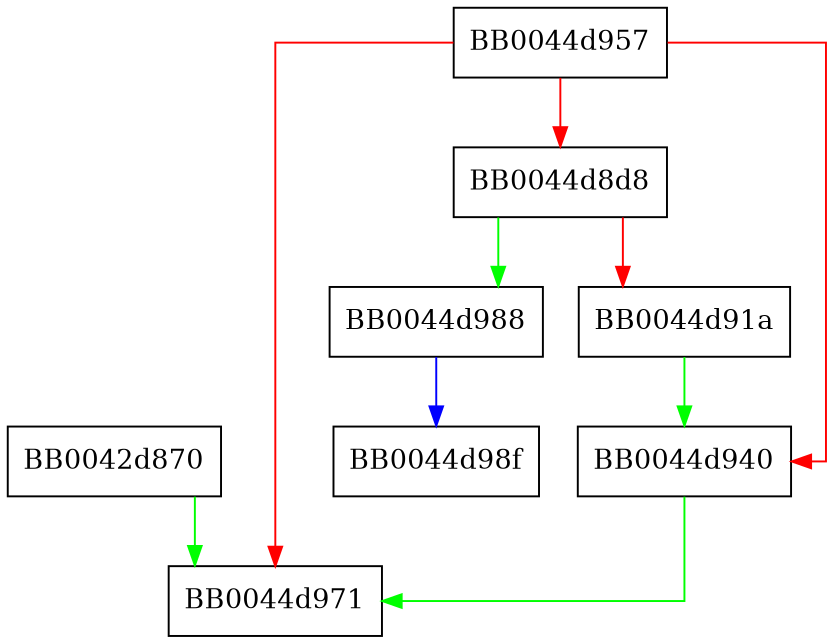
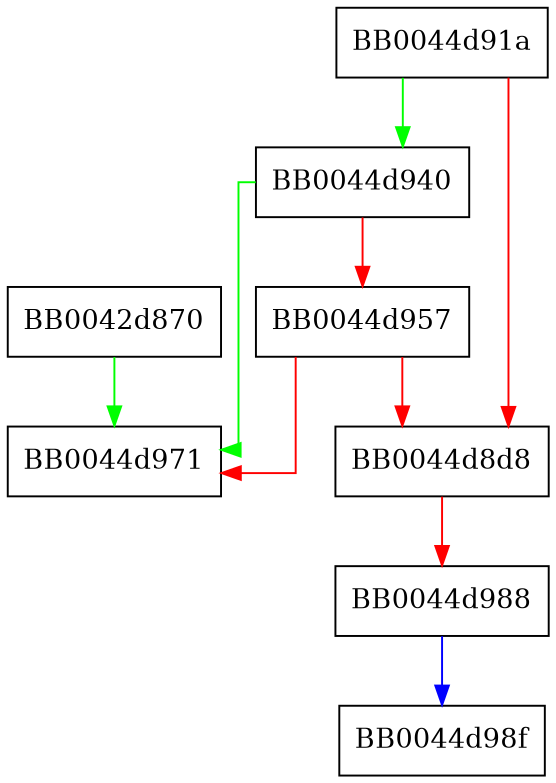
(826, 180) -> (363, 242)
(498, 242) -> (442, 521)
(623, 242) -> (508, 242)
